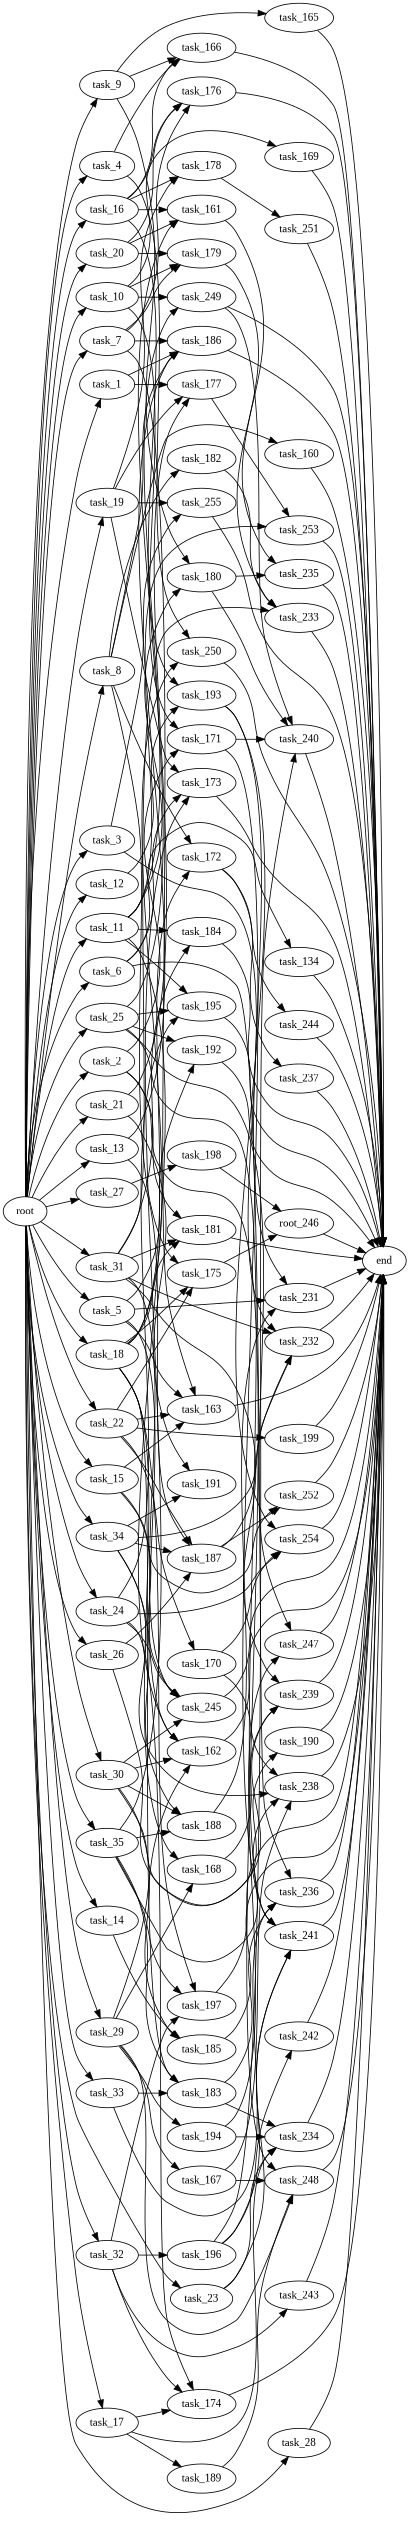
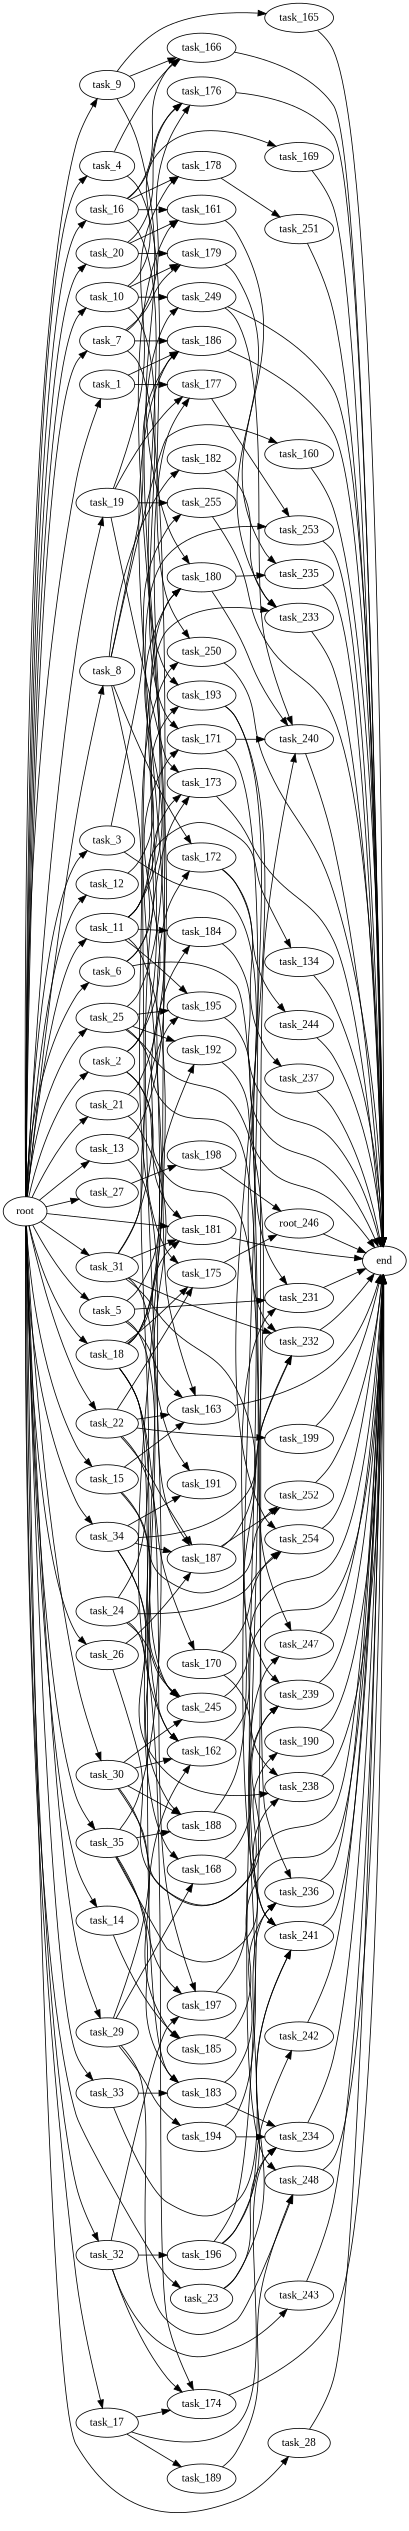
none -> (153, 824)
(48, 1449) -> (104, 1220)
(202, 2181) -> none
